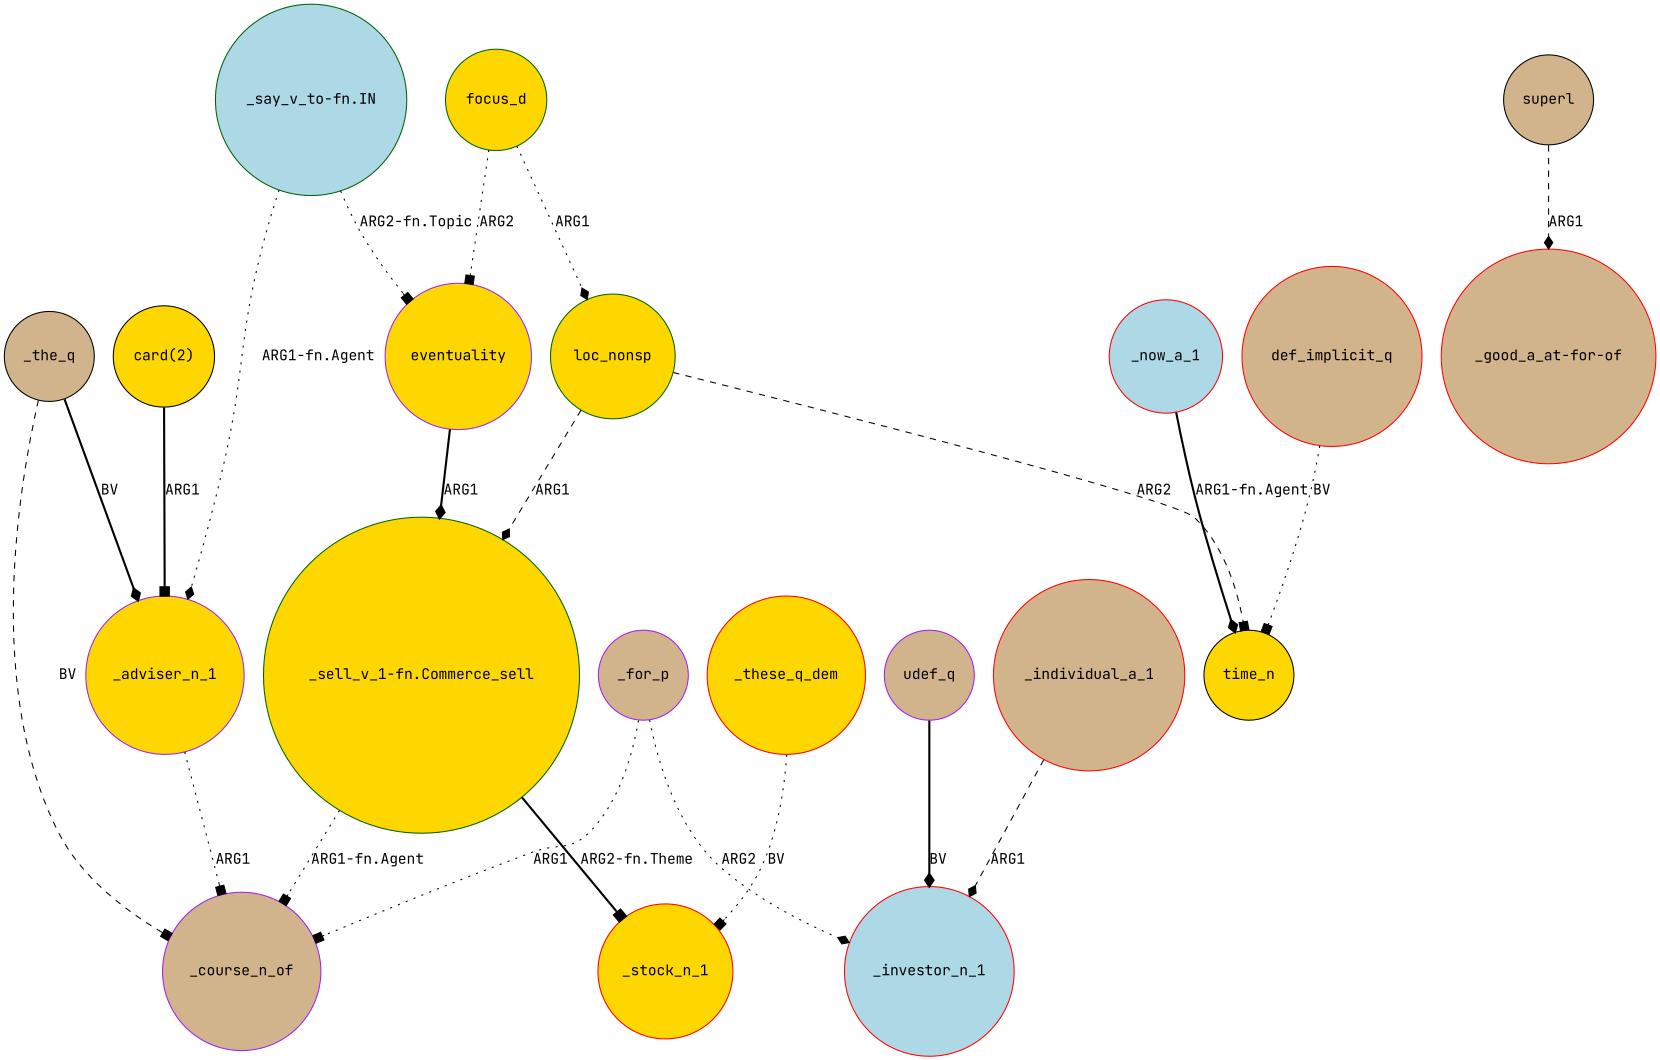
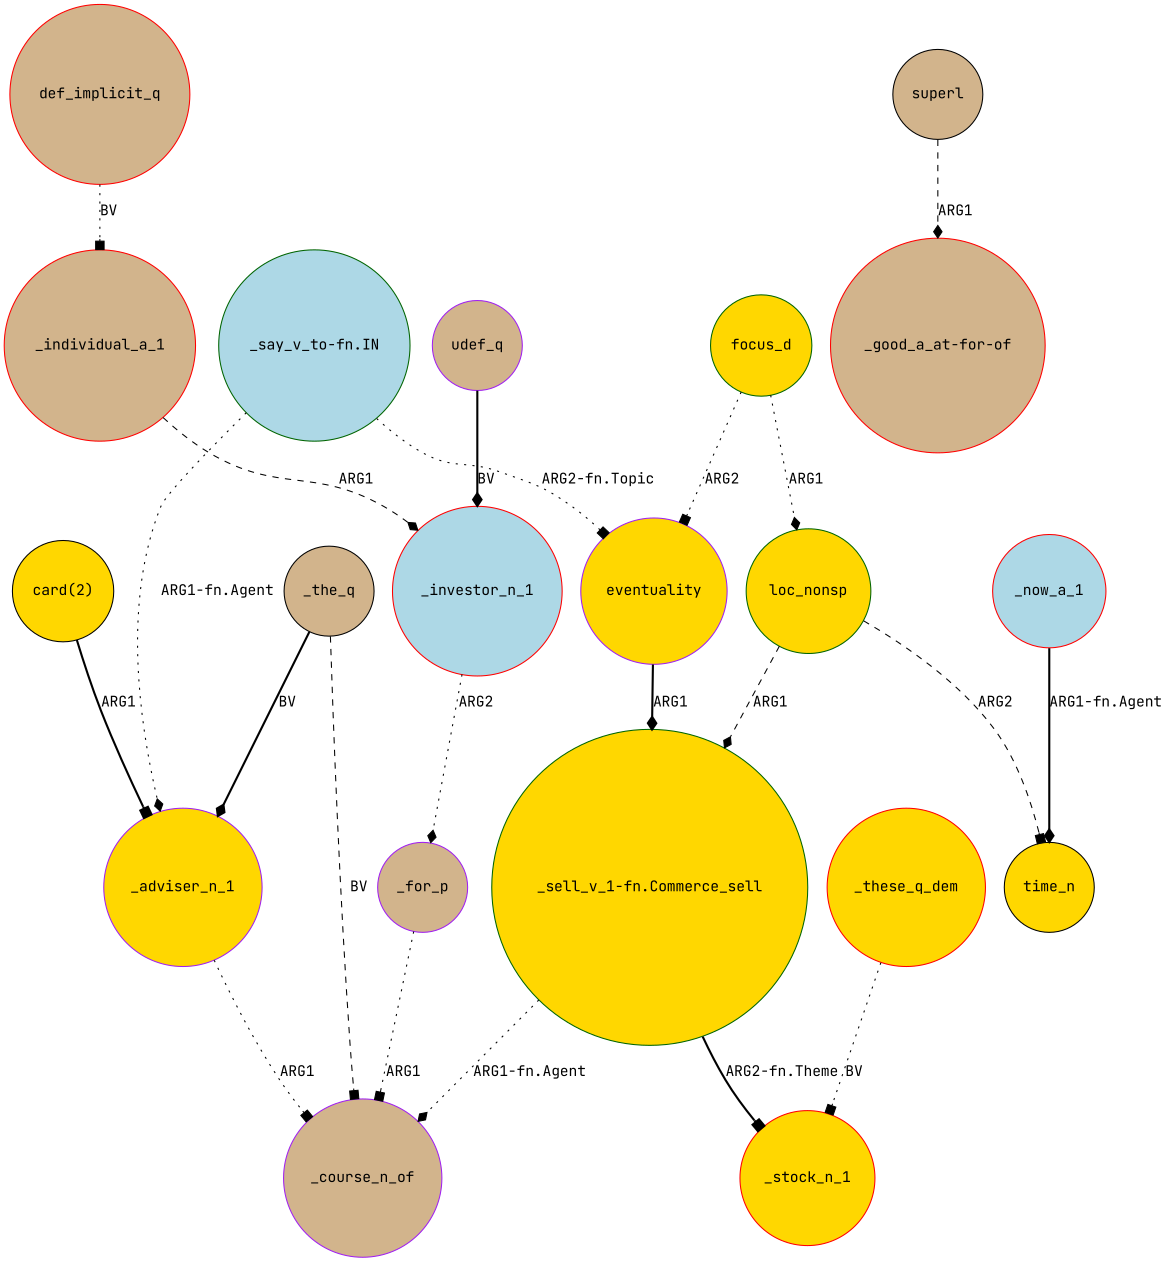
(1299, 536) -> (100, 212)
(314, 852) -> (483, 1056)
(710, 857) -> (448, 752)
